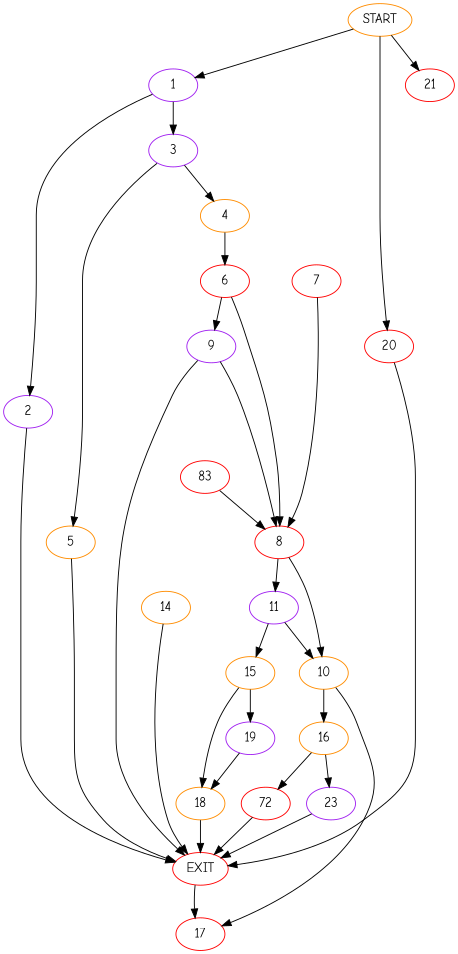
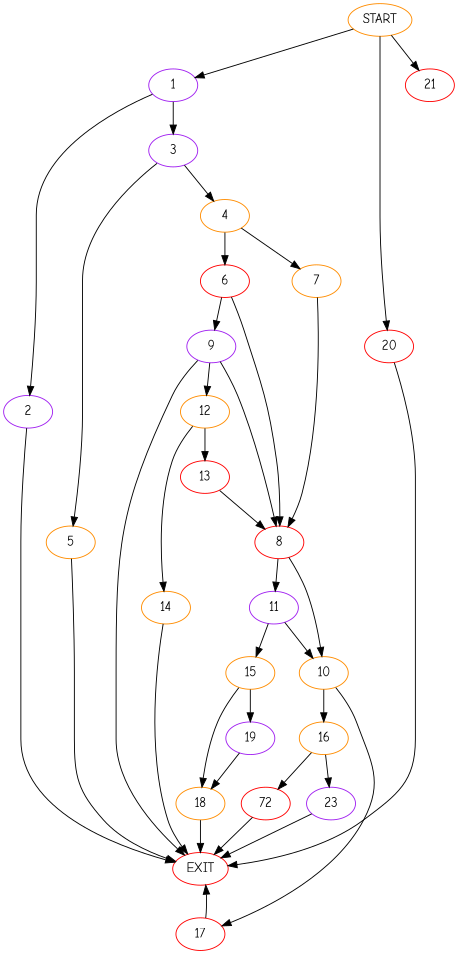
none -> (267, 246)
(317, 281) -> (317, 281)
none -> (205, 412)
(205, 477) -> (205, 477)
(194, 897) -> (206, 906)
